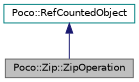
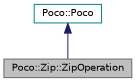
(69, 14) -> (68, 14)
